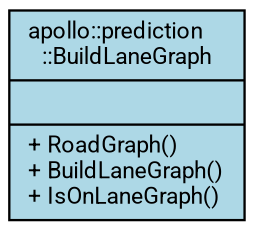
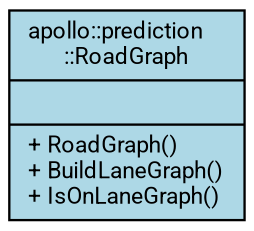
(127, 57) -> (127, 57)
